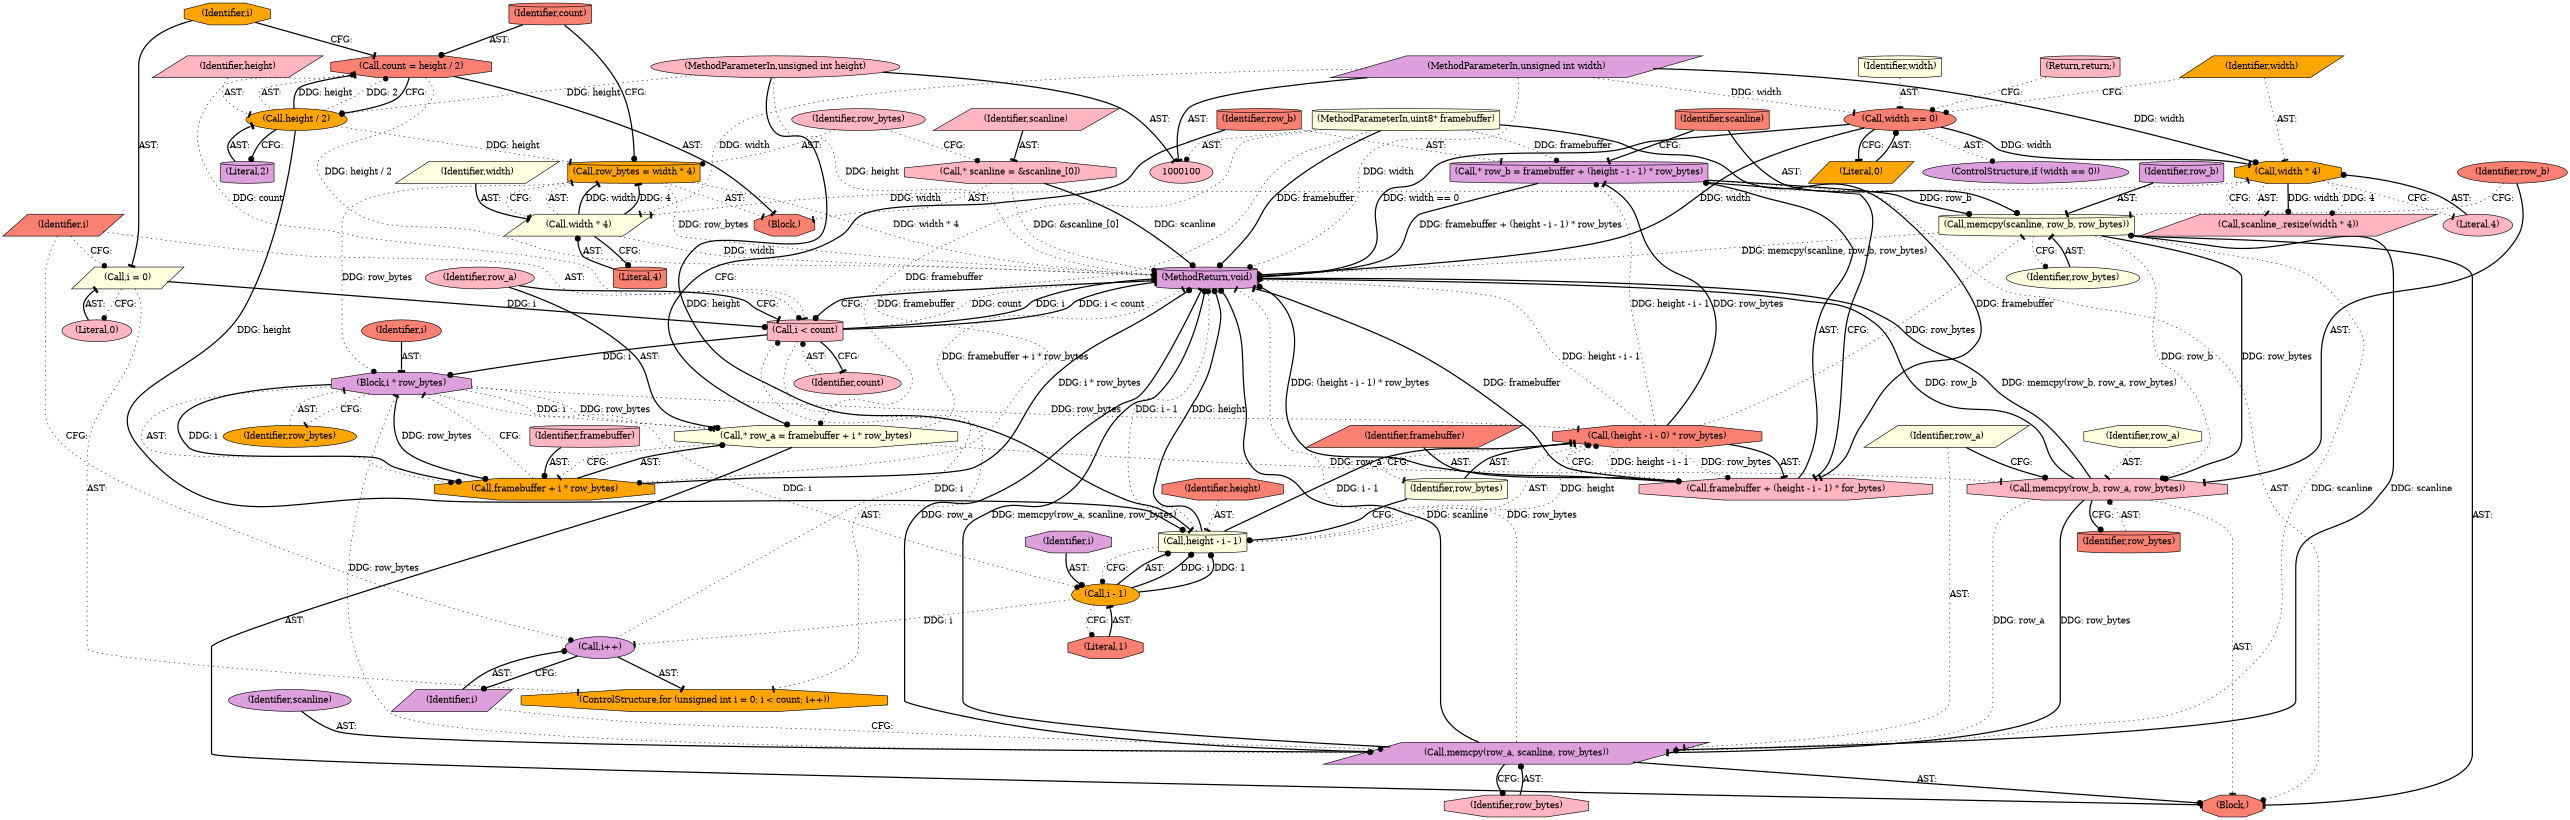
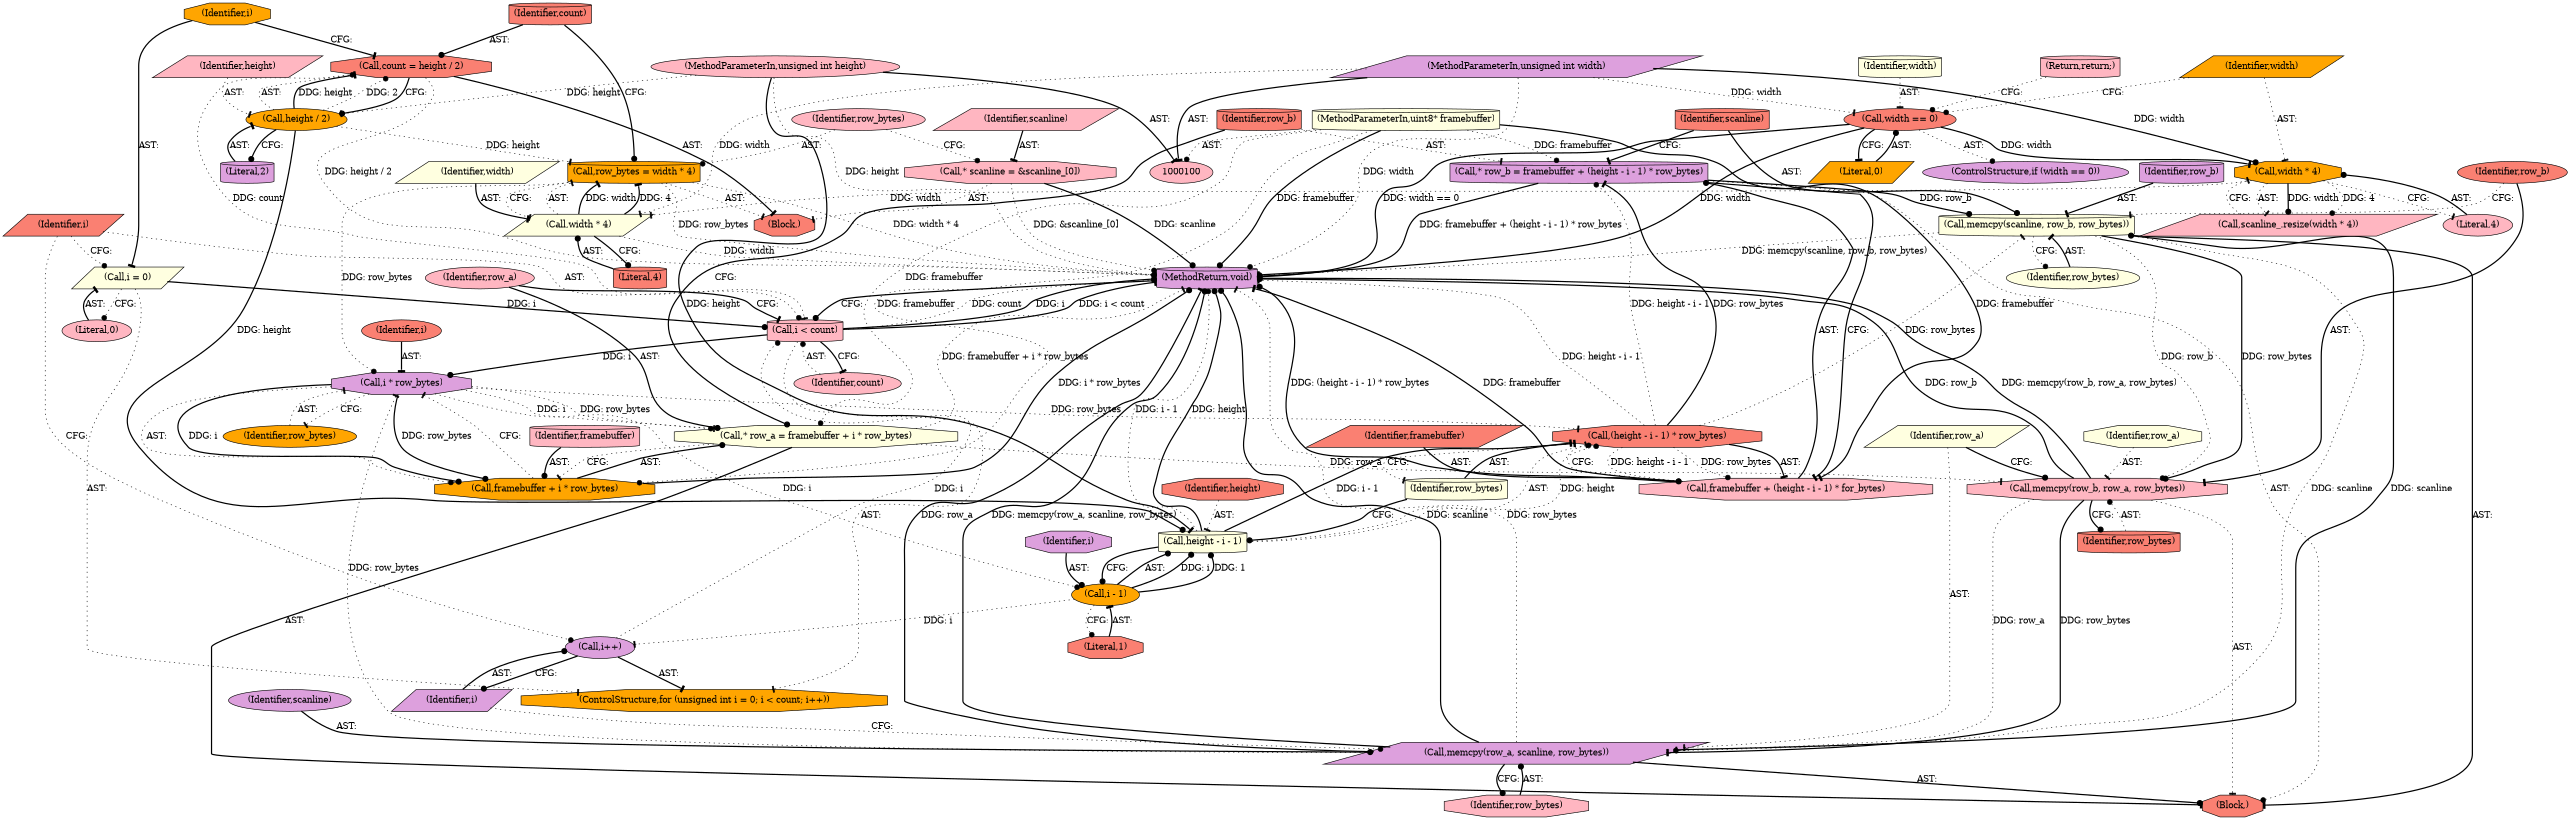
(402, 384) -> (402, 384)
(1657, 436) -> (1657, 436)
(1123, 555) -> (1123, 555)
